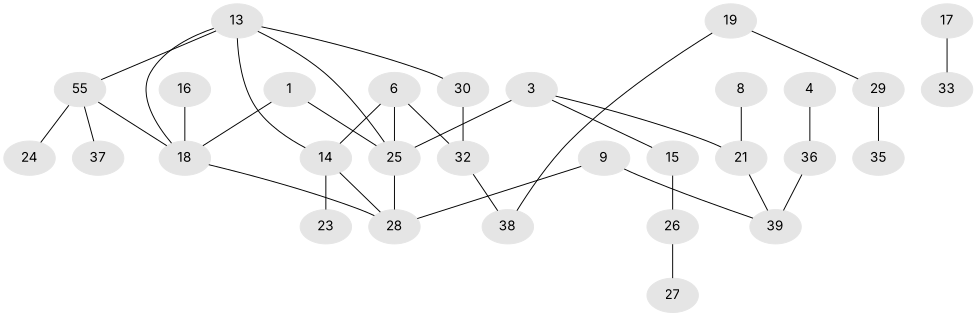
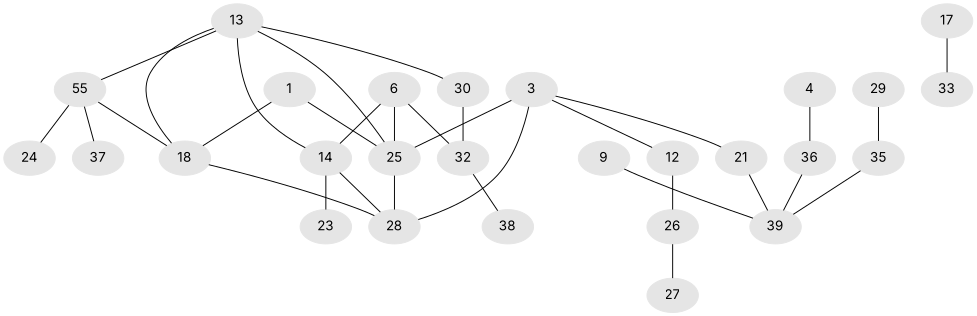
(731, 21) -> none
(185, 90) -> none
(741, 90) -> none
(673, 158) -> (673, 158)
(499, 192) -> (492, 181)
none -> (827, 193)
